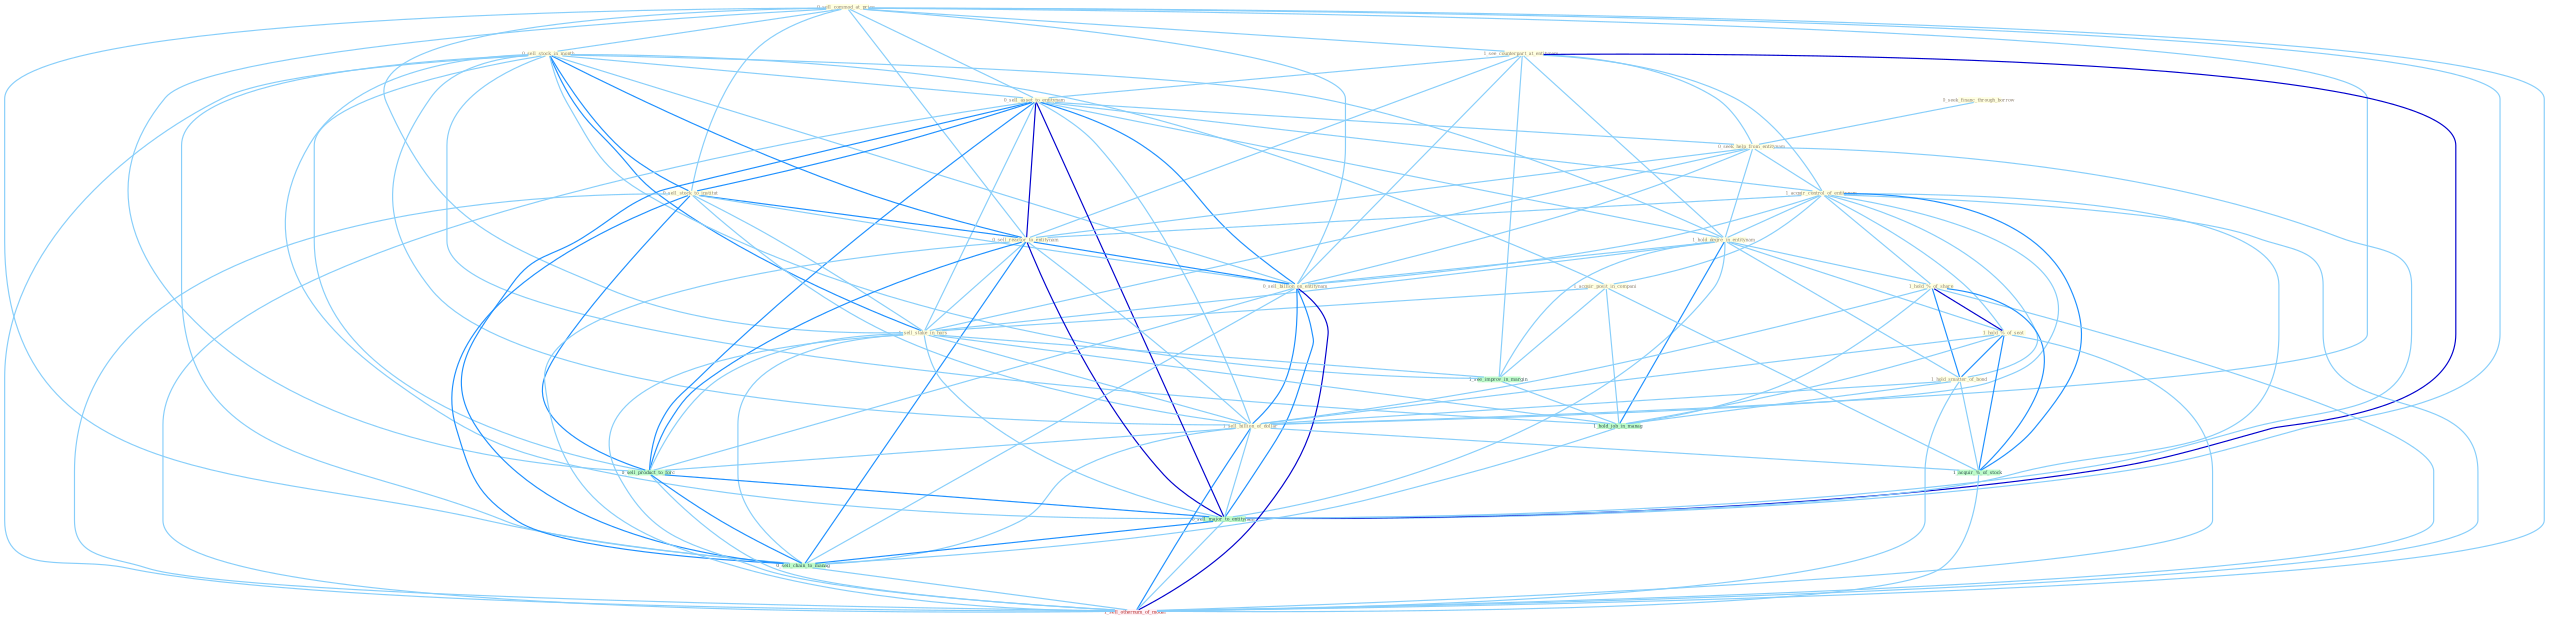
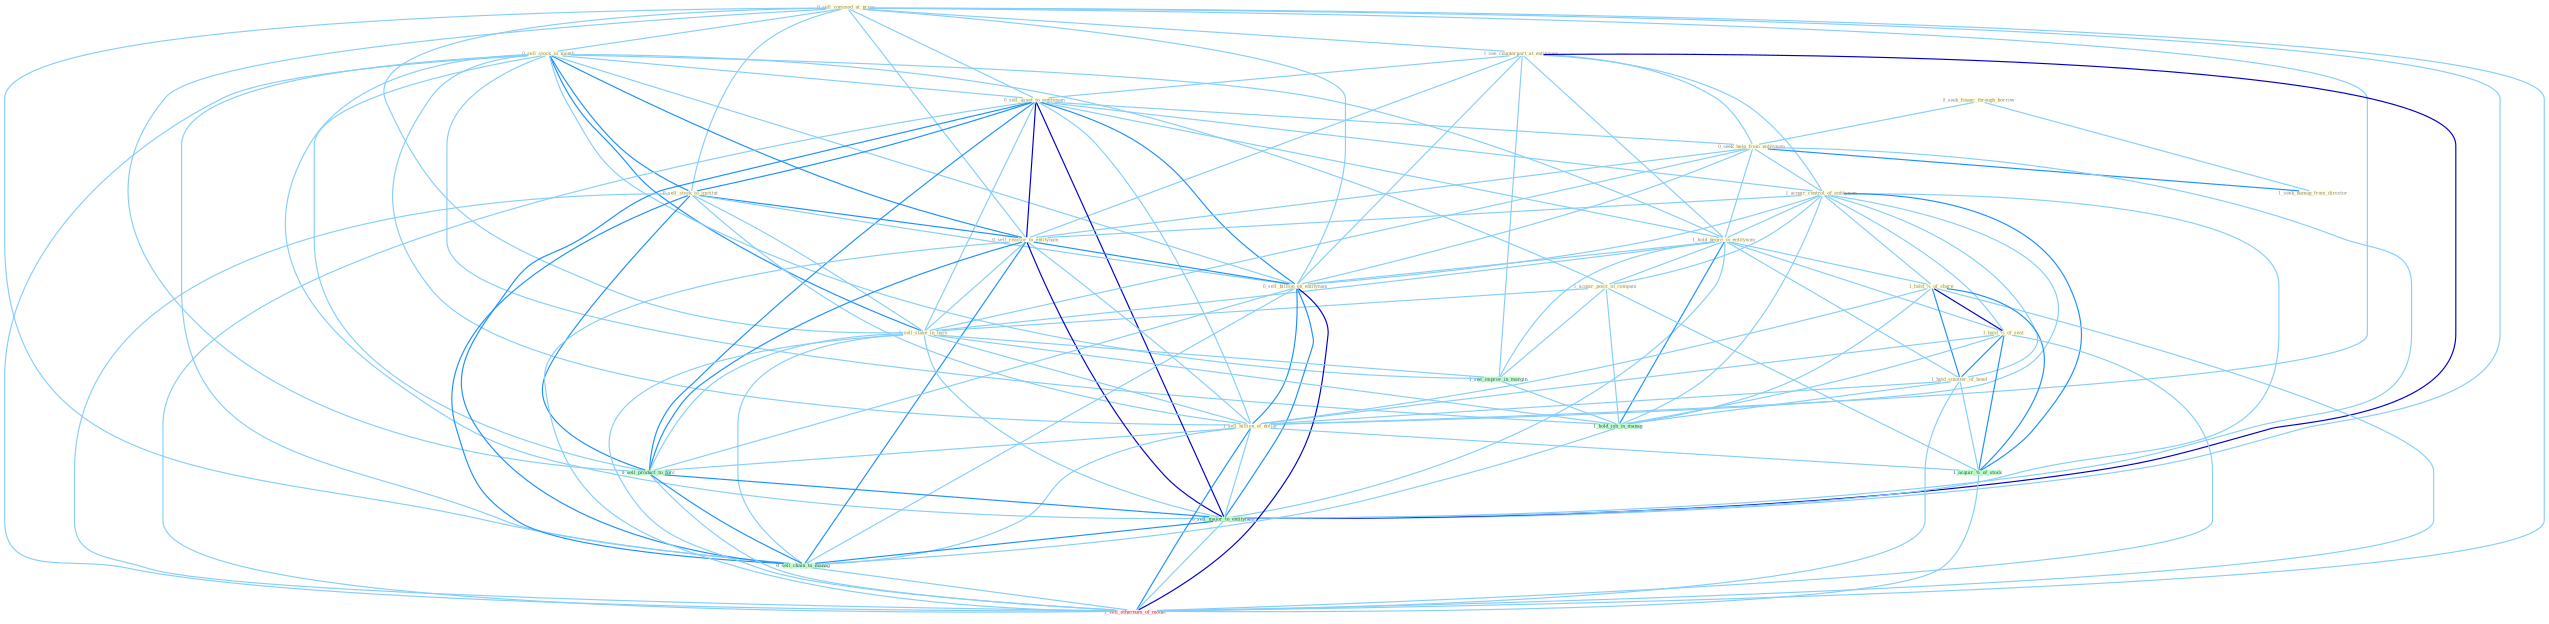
none -> (2314, 193)
none -> (1665, 263)
(2395, 549) -> (1758, 321)
